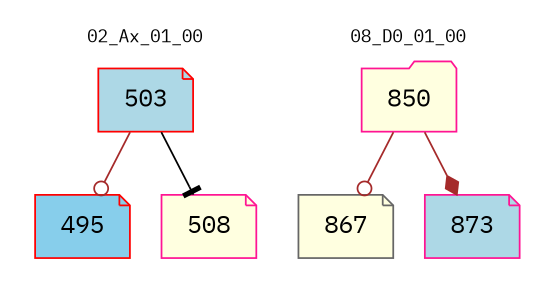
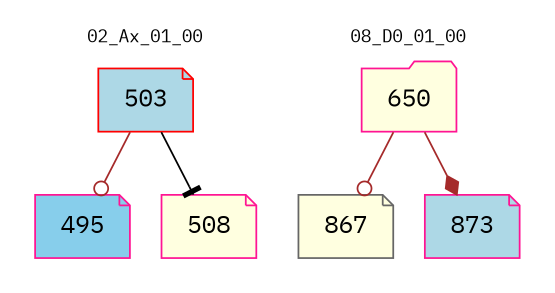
(409, 100) -> (409, 100)
(83, 226) -> (83, 226)
